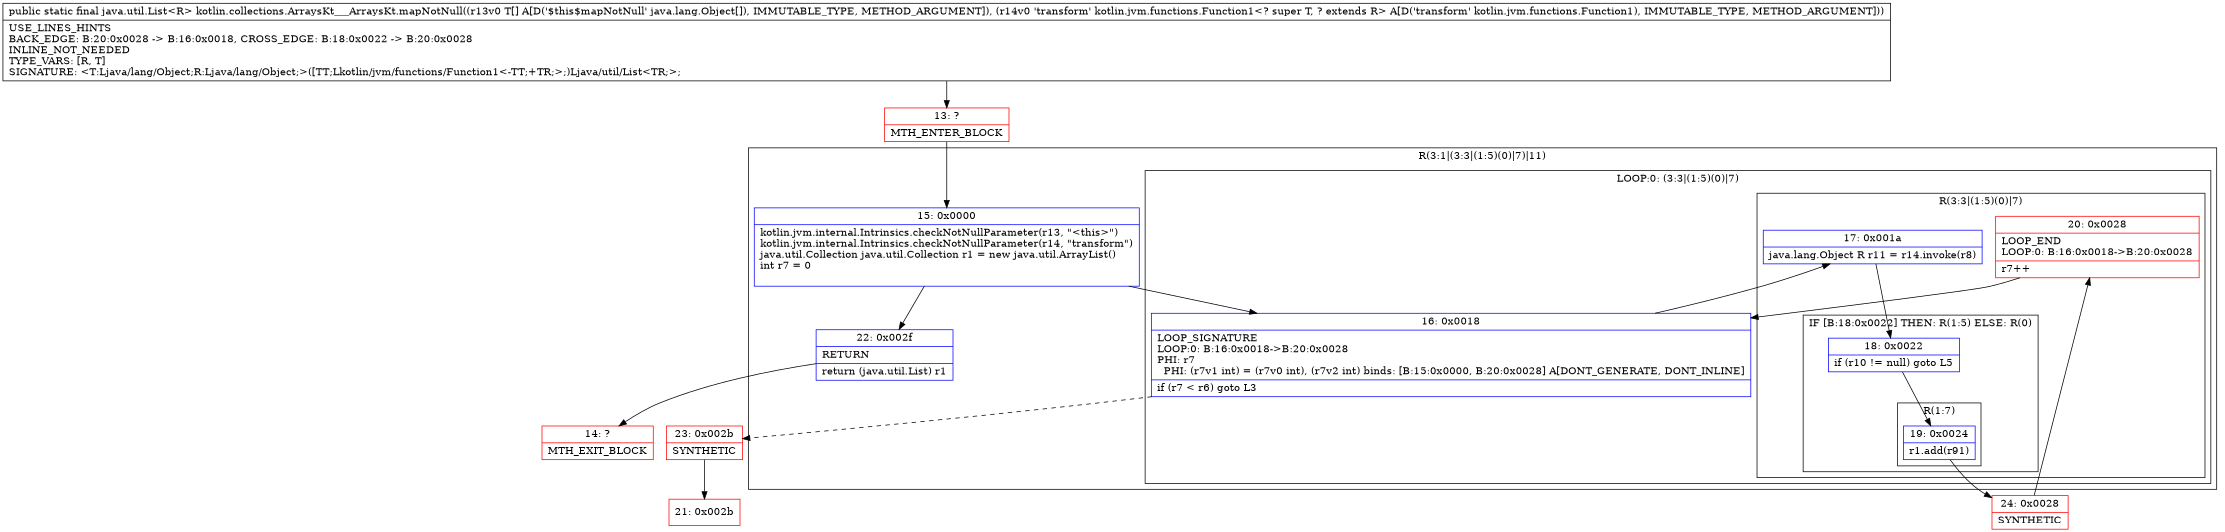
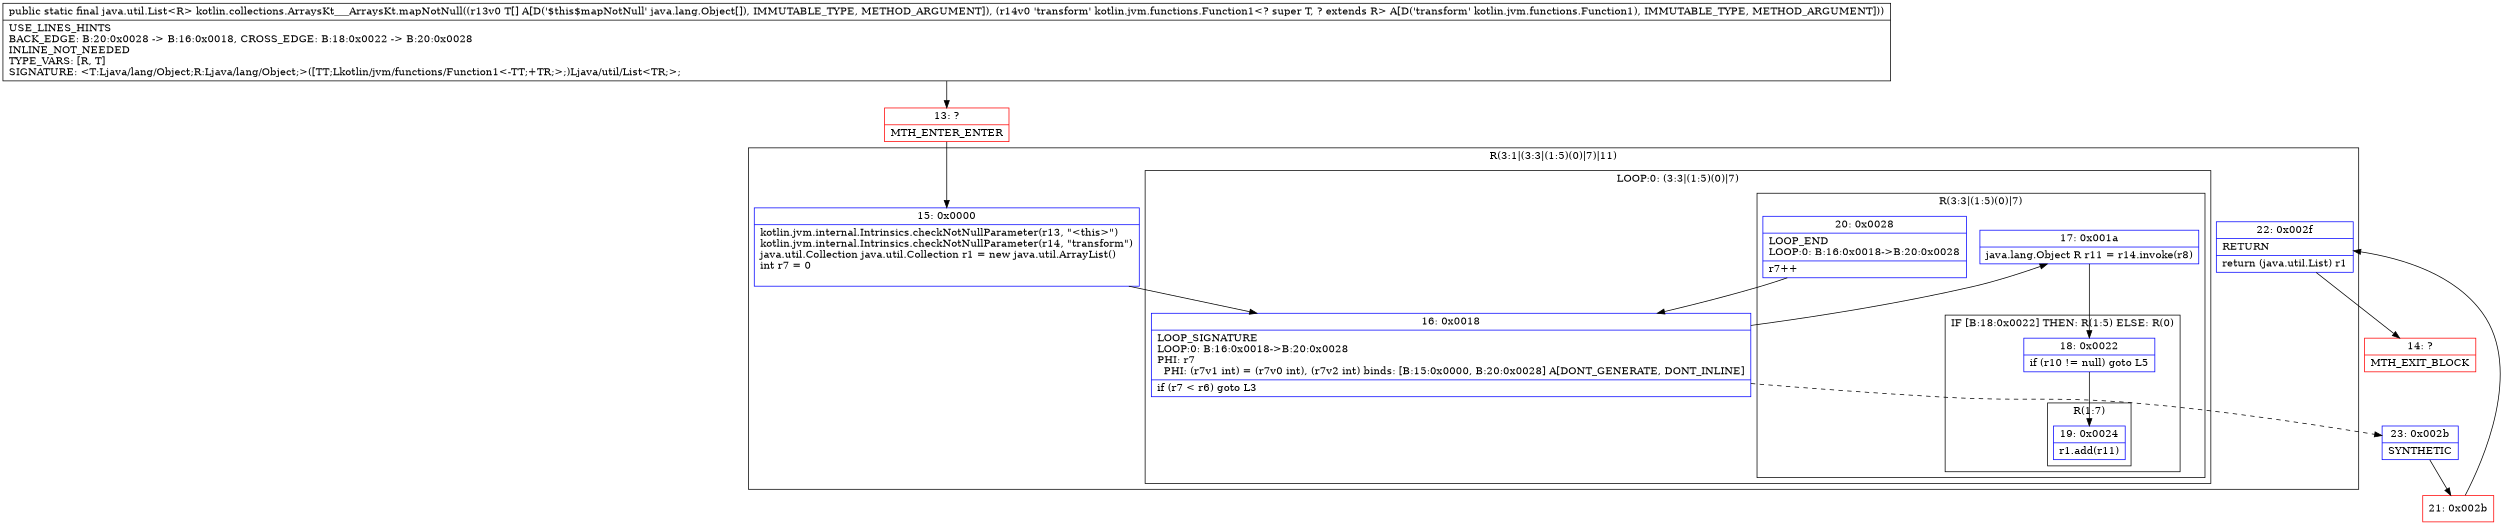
(947, 133) -> (947, 133)
(2097, 247) -> (1865, 247)
(914, 305) -> (2494, 336)
(704, 443) -> (2420, 443)
(1939, 451) -> (2089, 451)
(2030, 512) -> none
